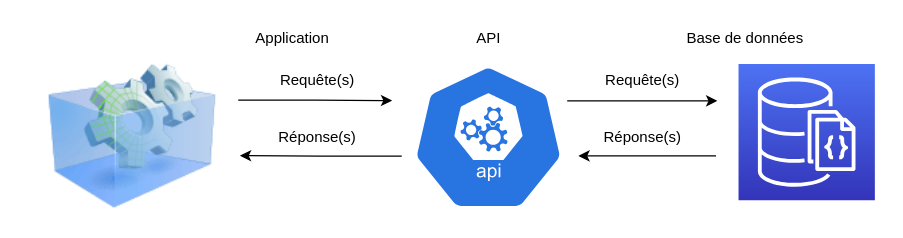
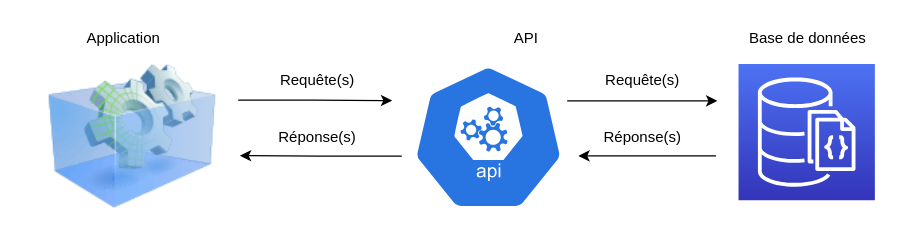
(292, 38) -> (123, 38)
(488, 38) -> (526, 38)
(744, 38) -> (807, 38)
